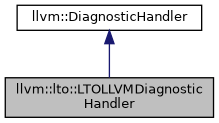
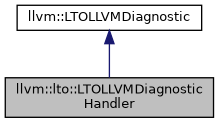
(109, 18) -> (109, 18)
